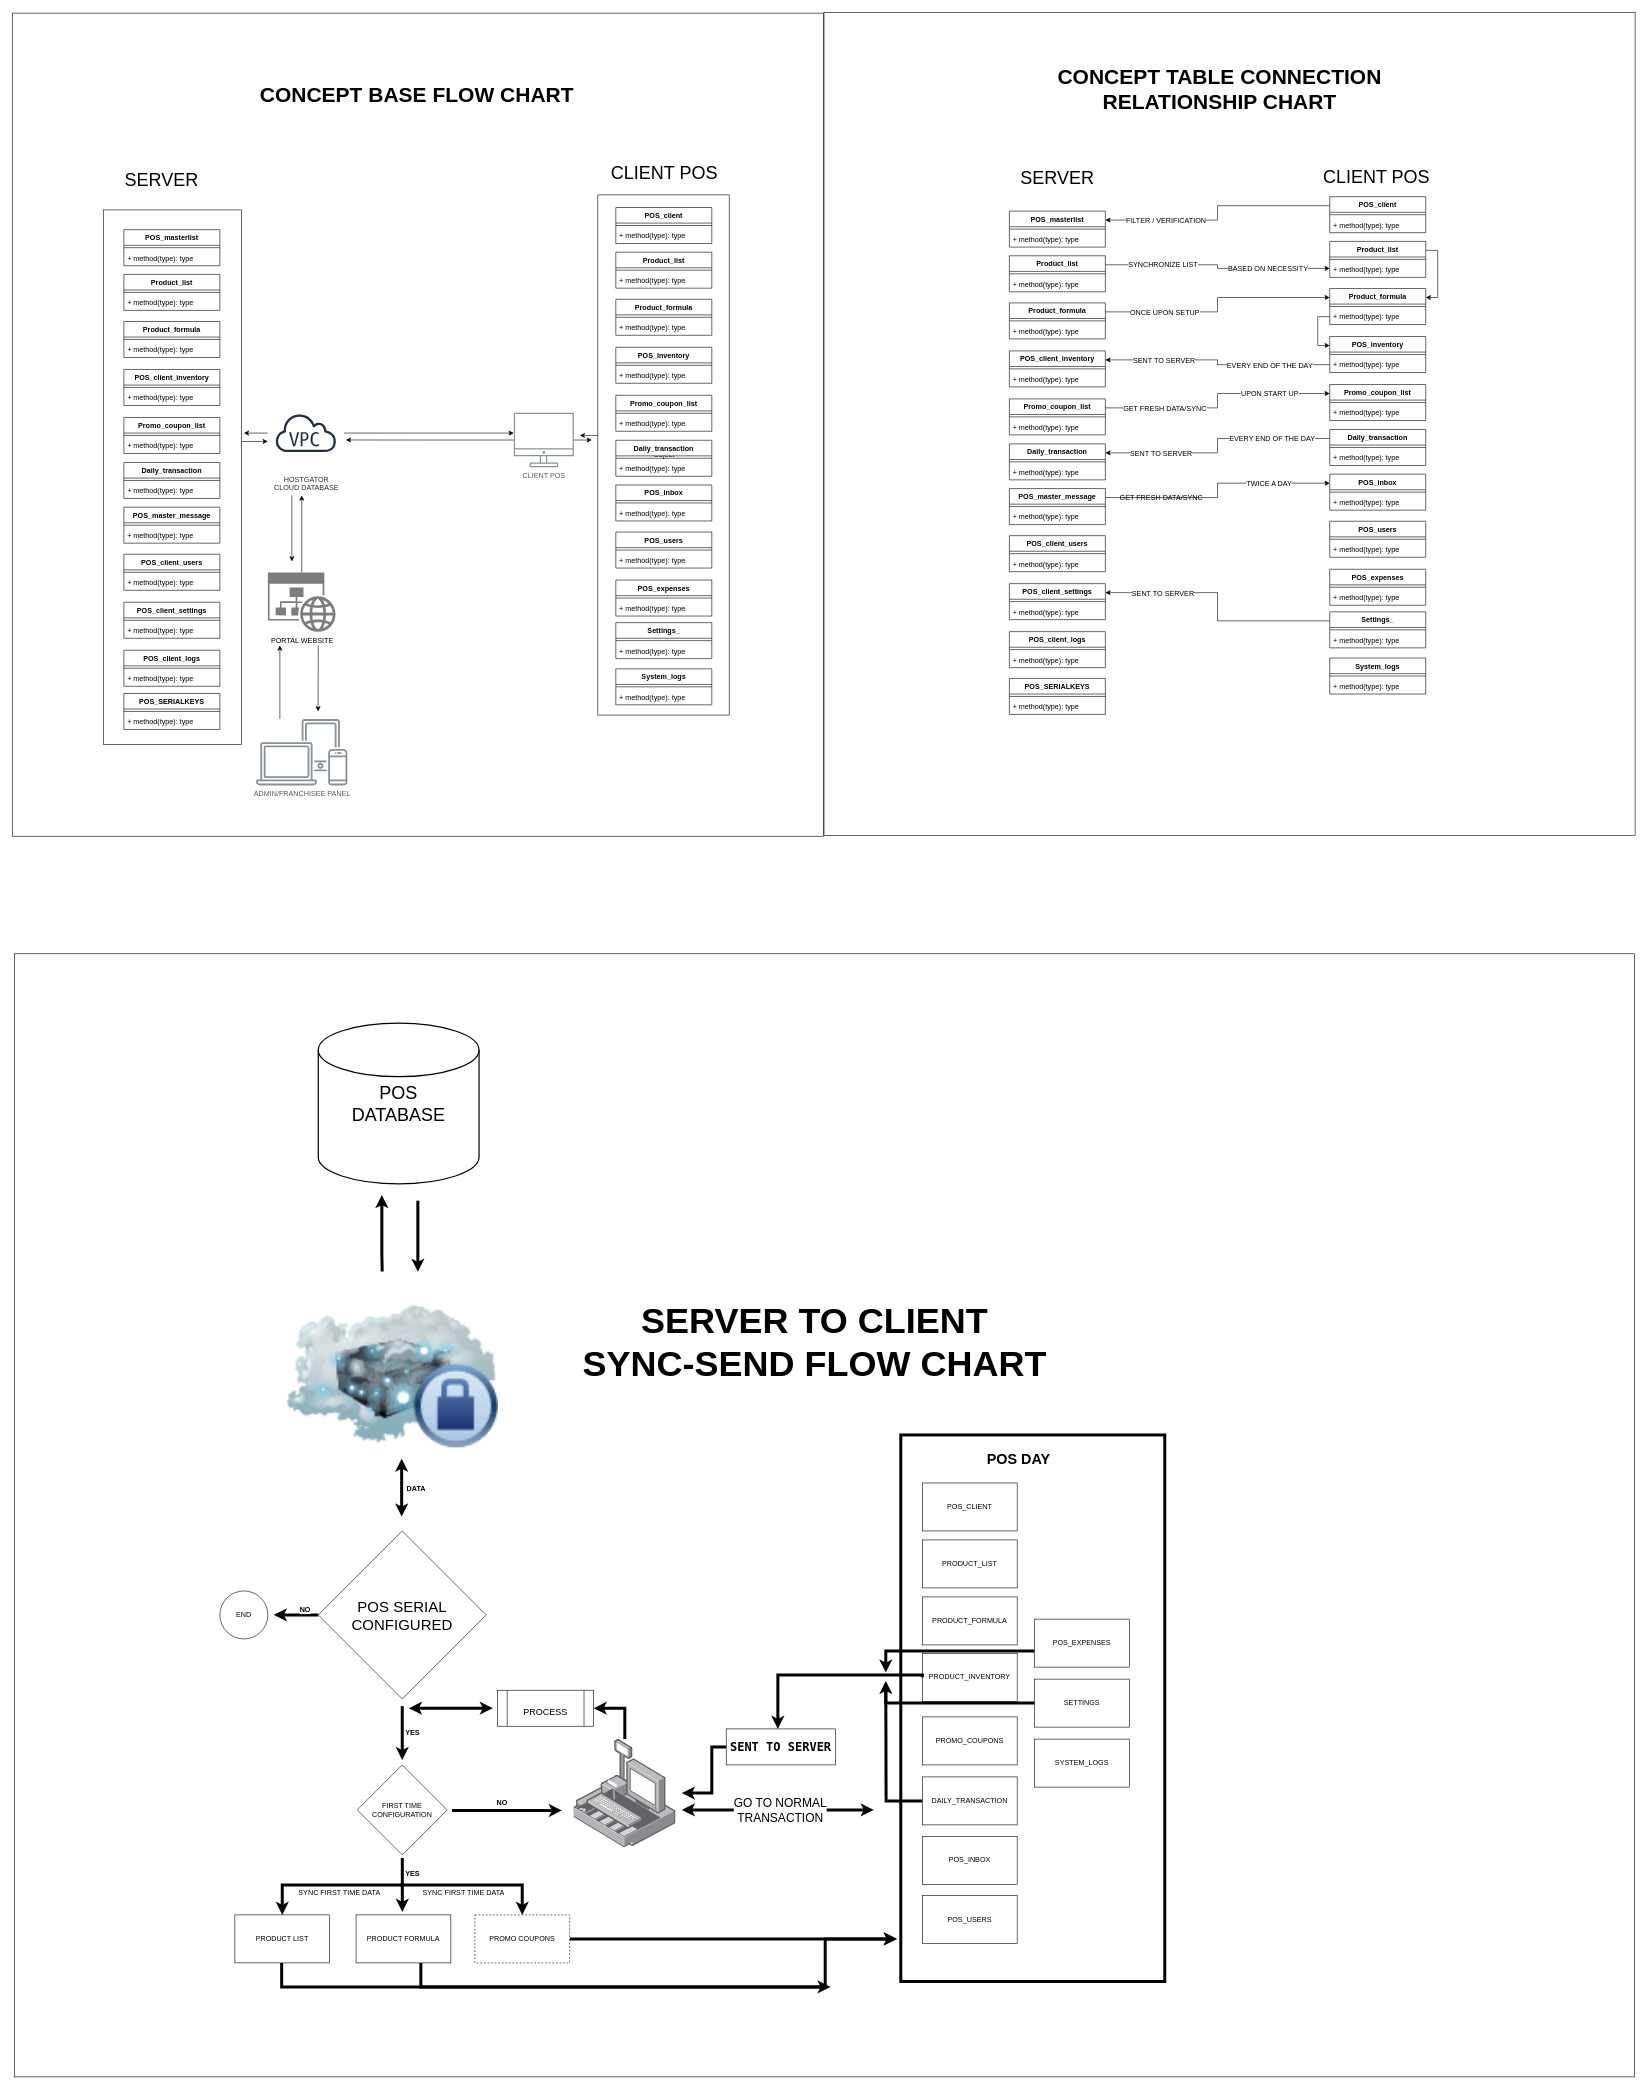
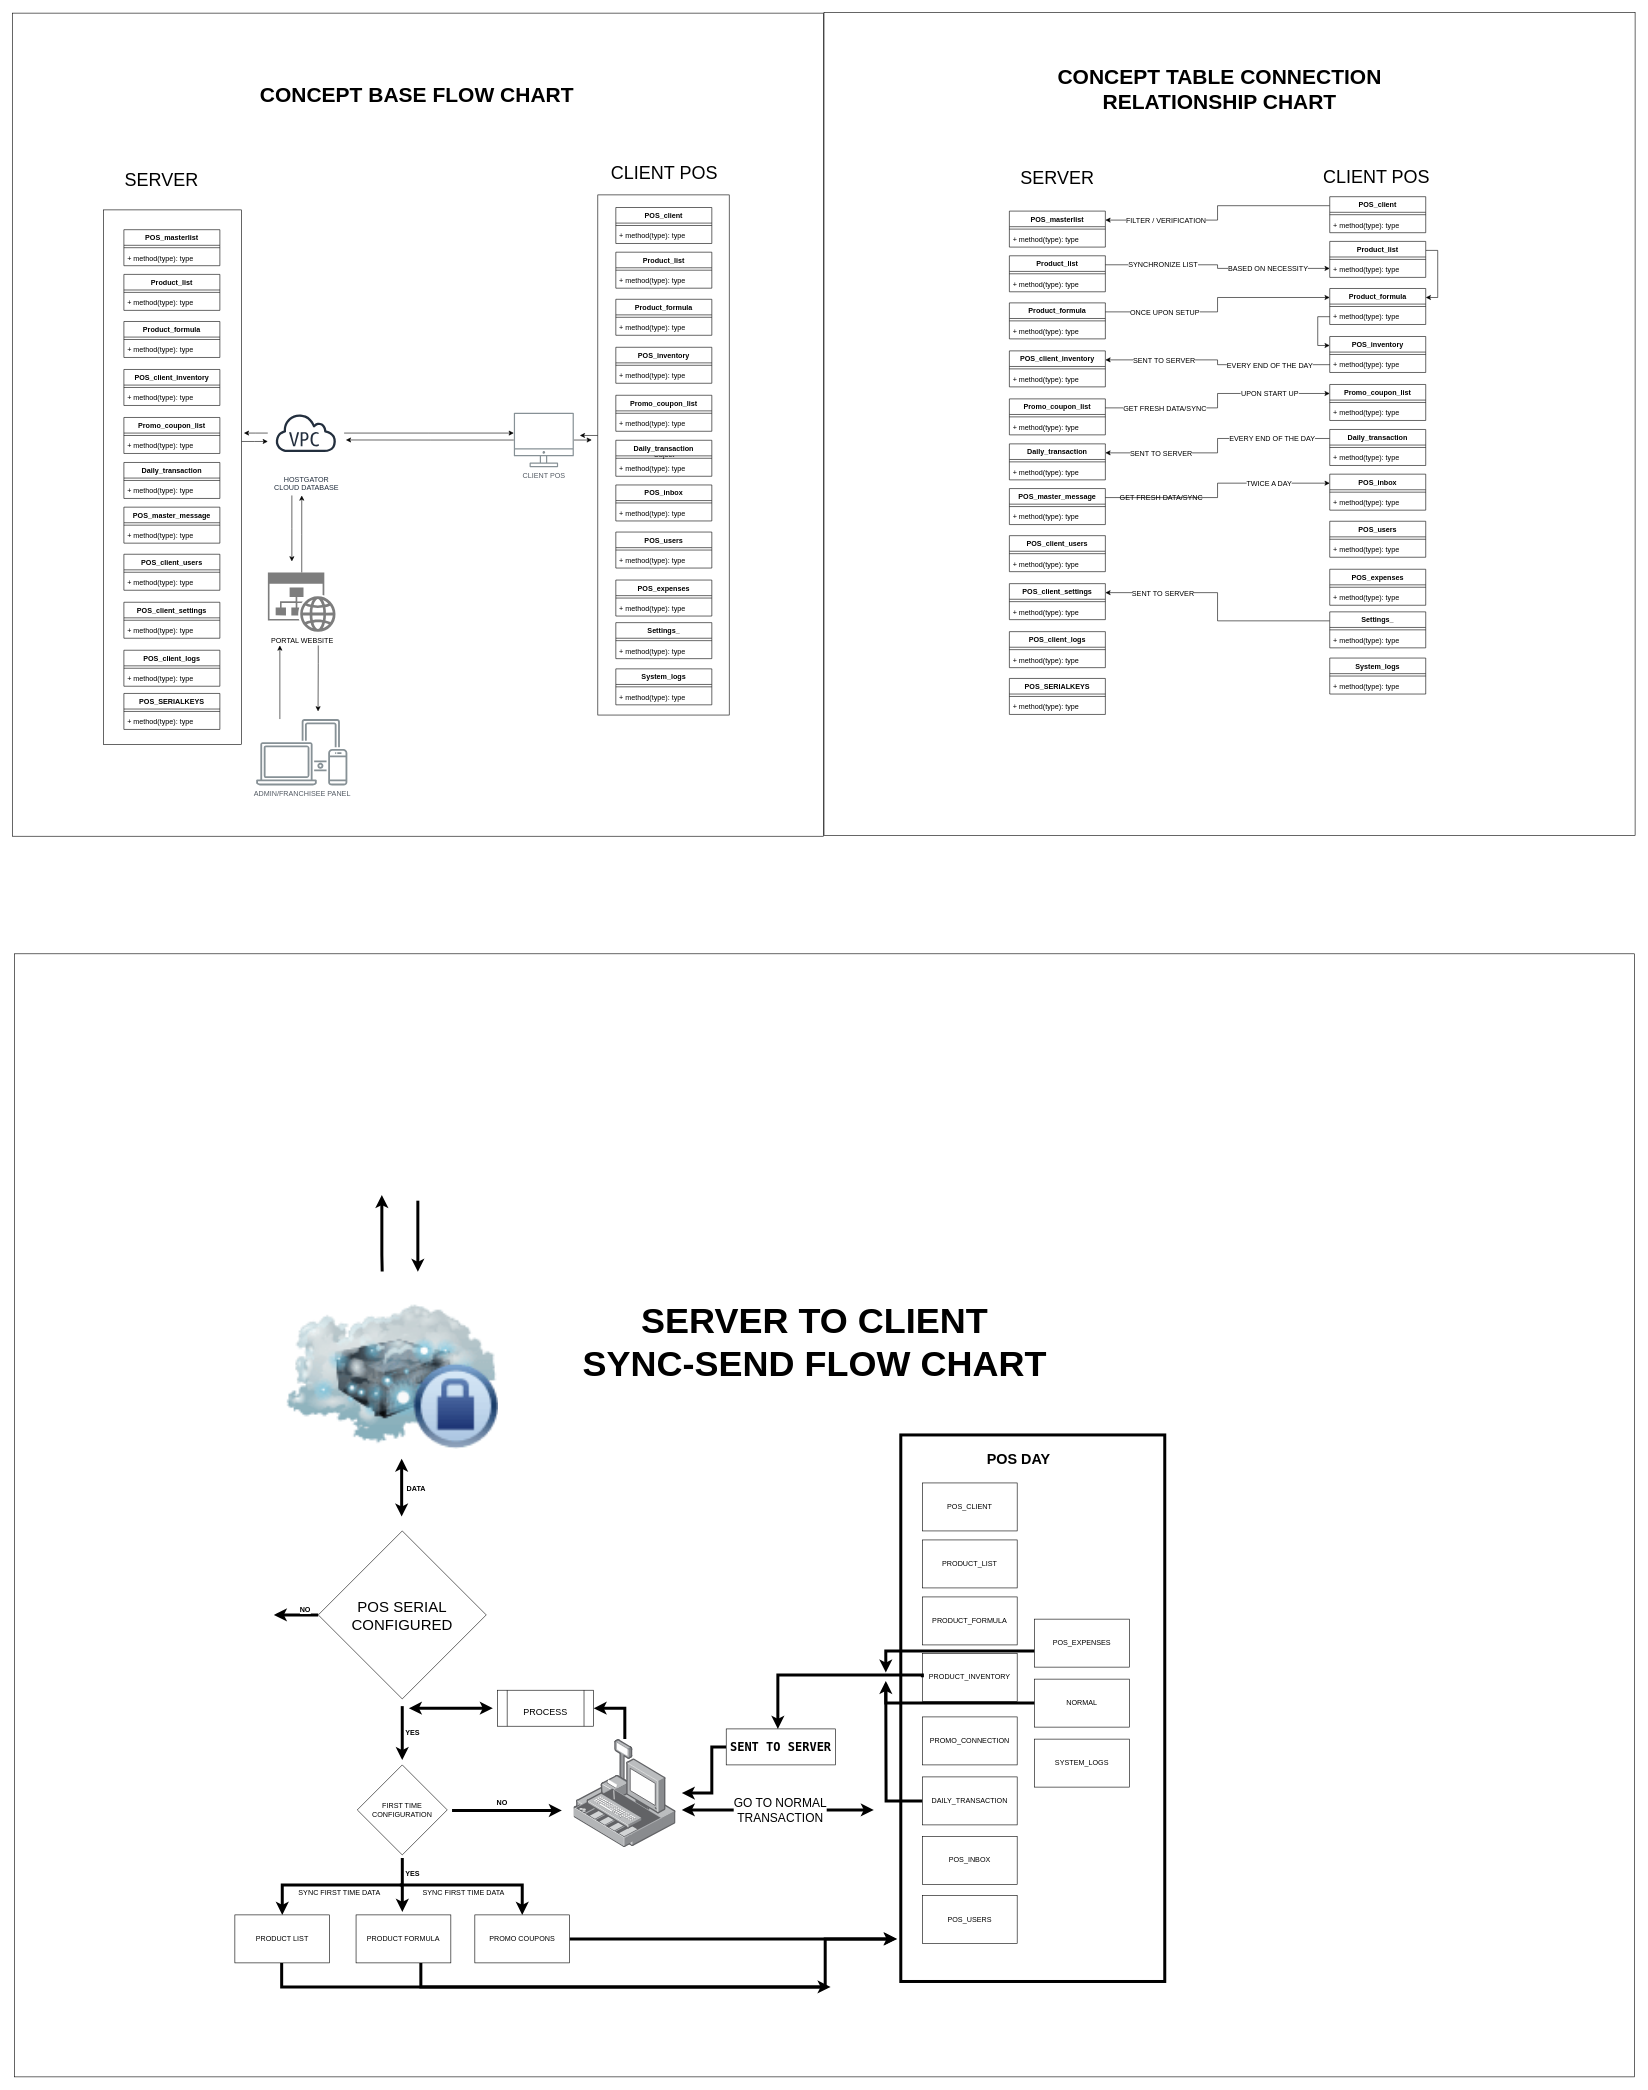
(399, 1103) -> none
(244, 1615) -> none
(1082, 1703) -> (1082, 1703)
(970, 1741) -> (970, 1741)
(522, 1939) -> (522, 1939)
